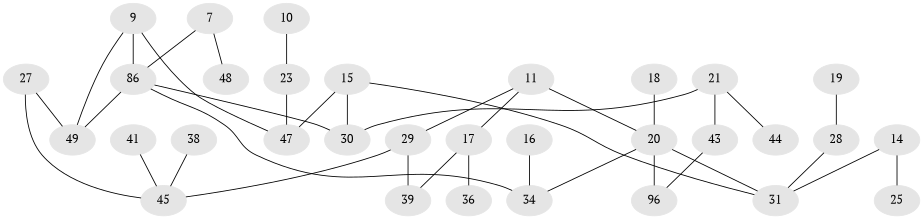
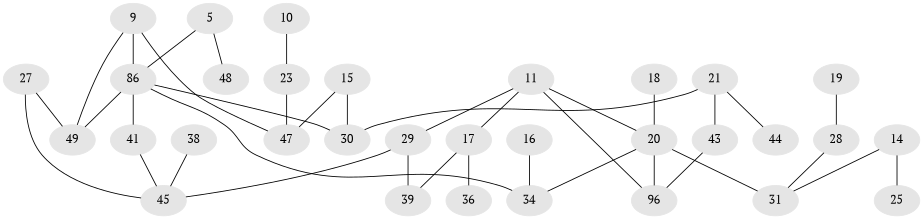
(210, 19) -> (210, 19)
none -> (133, 110)
(566, 127) -> none
none -> (593, 140)
